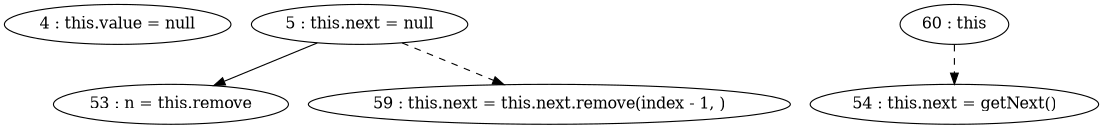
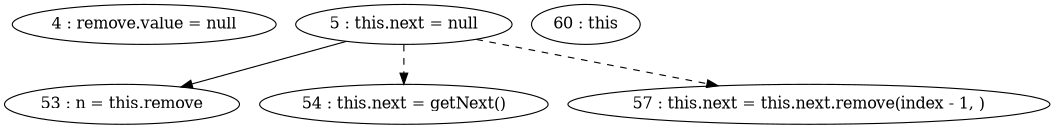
(118, 24) -> (144, 24)
(954, 59) -> (404, 59)
(549, 104) -> (809, 104)
